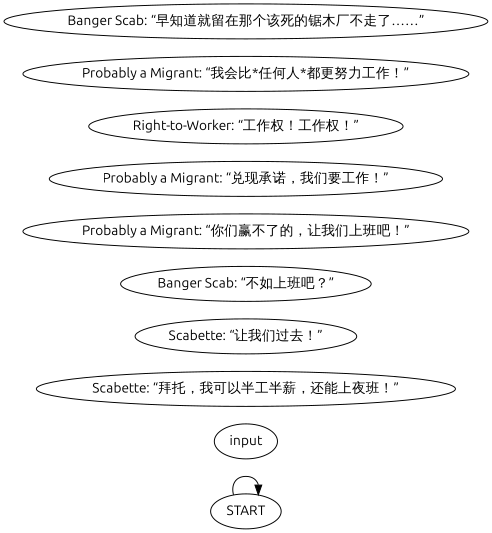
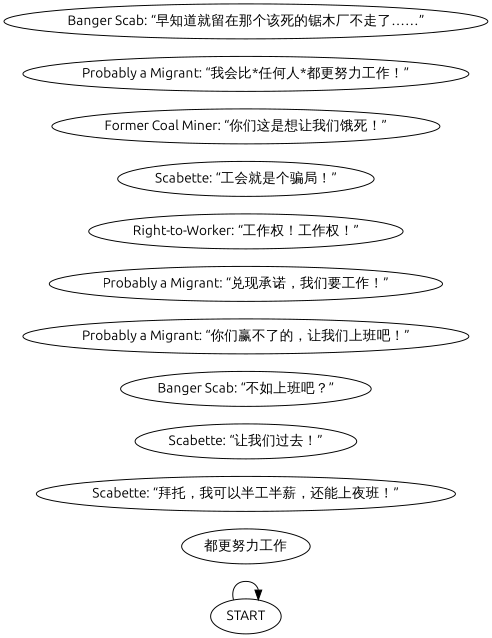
none -> (246, 126)
none -> (246, 179)
(246, 441) -> (246, 546)
